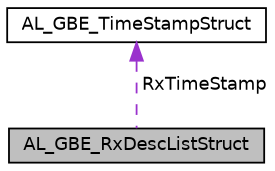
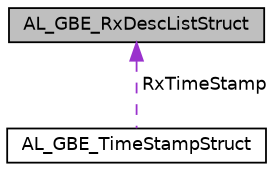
(137, 95) -> (137, 95)
